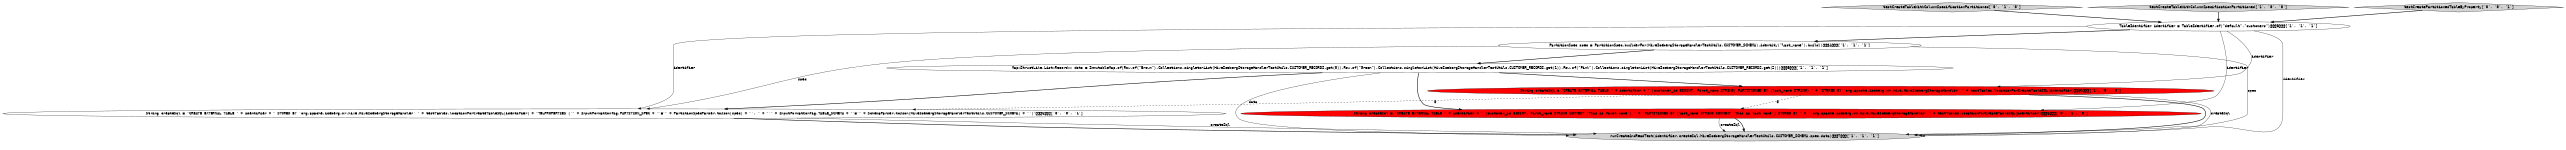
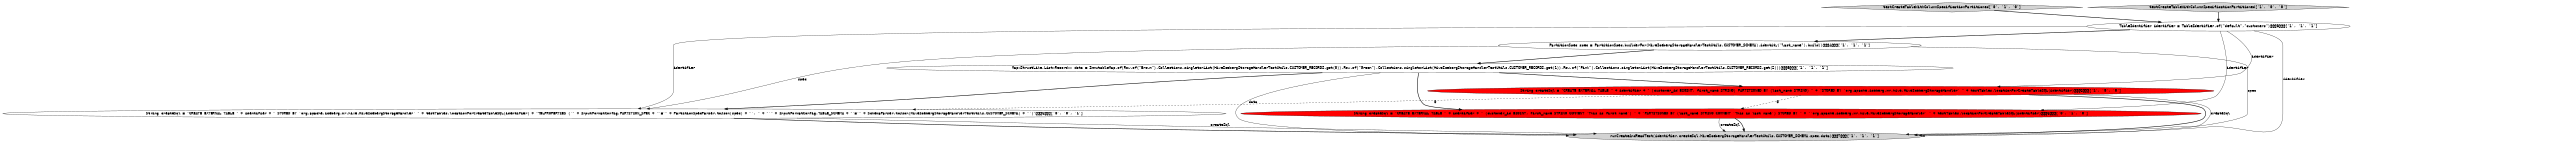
(2459, 7) -> none
